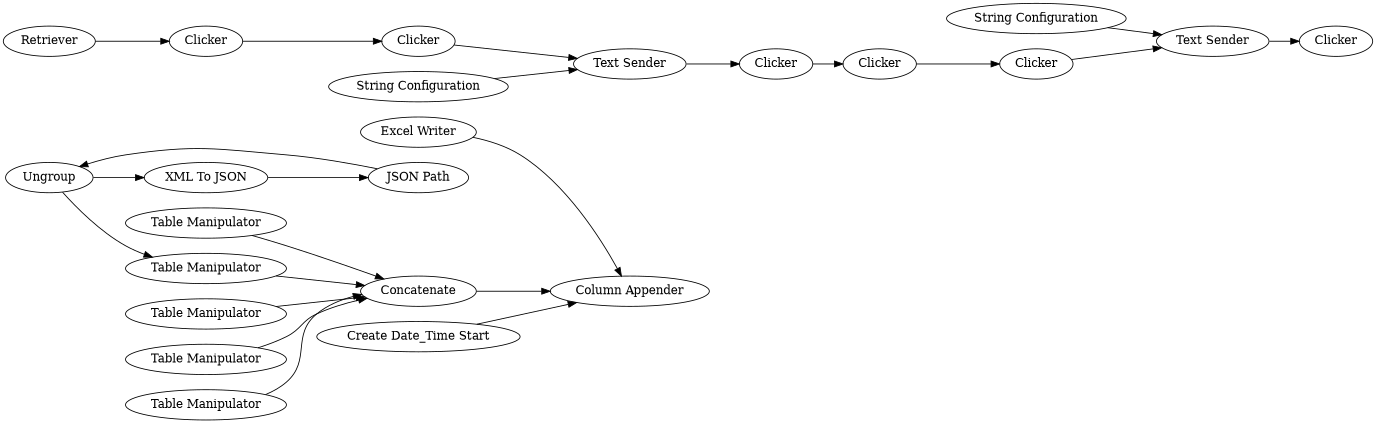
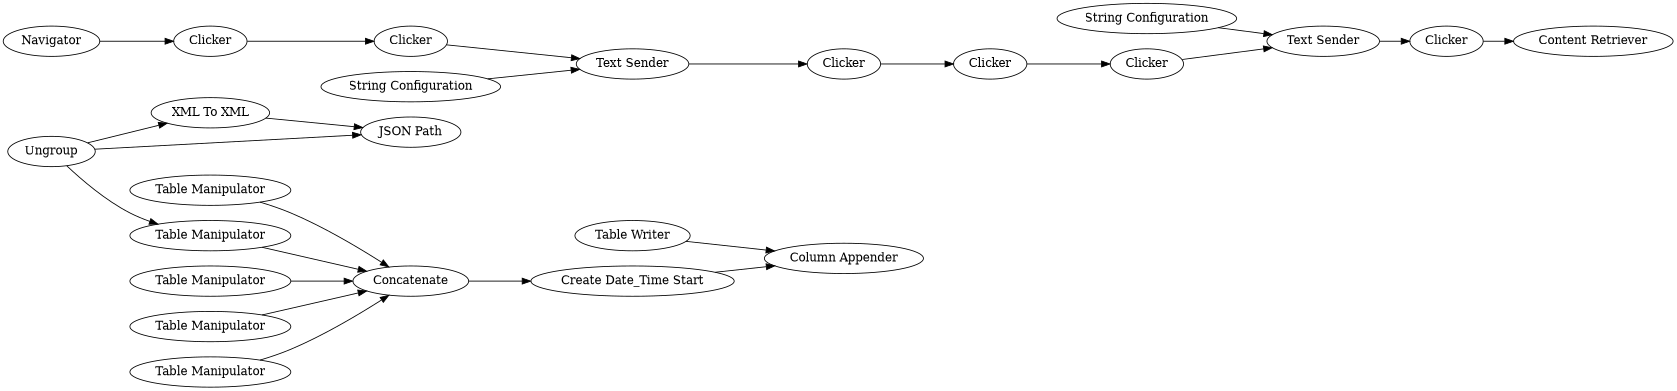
(49, 41) -> (52, 41)
none -> (1593, 41)
(418, 132) -> (633, 236)
(232, 150) -> (224, 142)
(206, 178) -> (210, 113)
(509, 291) -> (496, 281)
